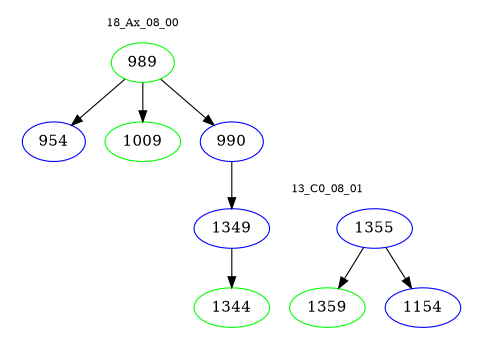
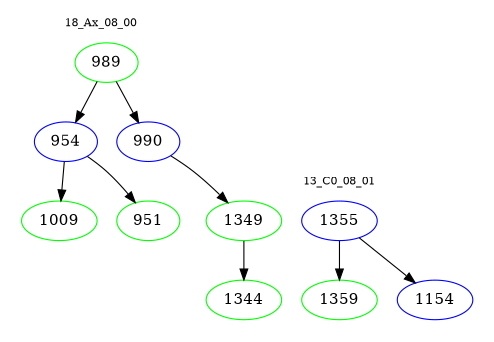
(143, 97) -> (63, 176)
none -> (148, 221)
(232, 229) -> (244, 221)
